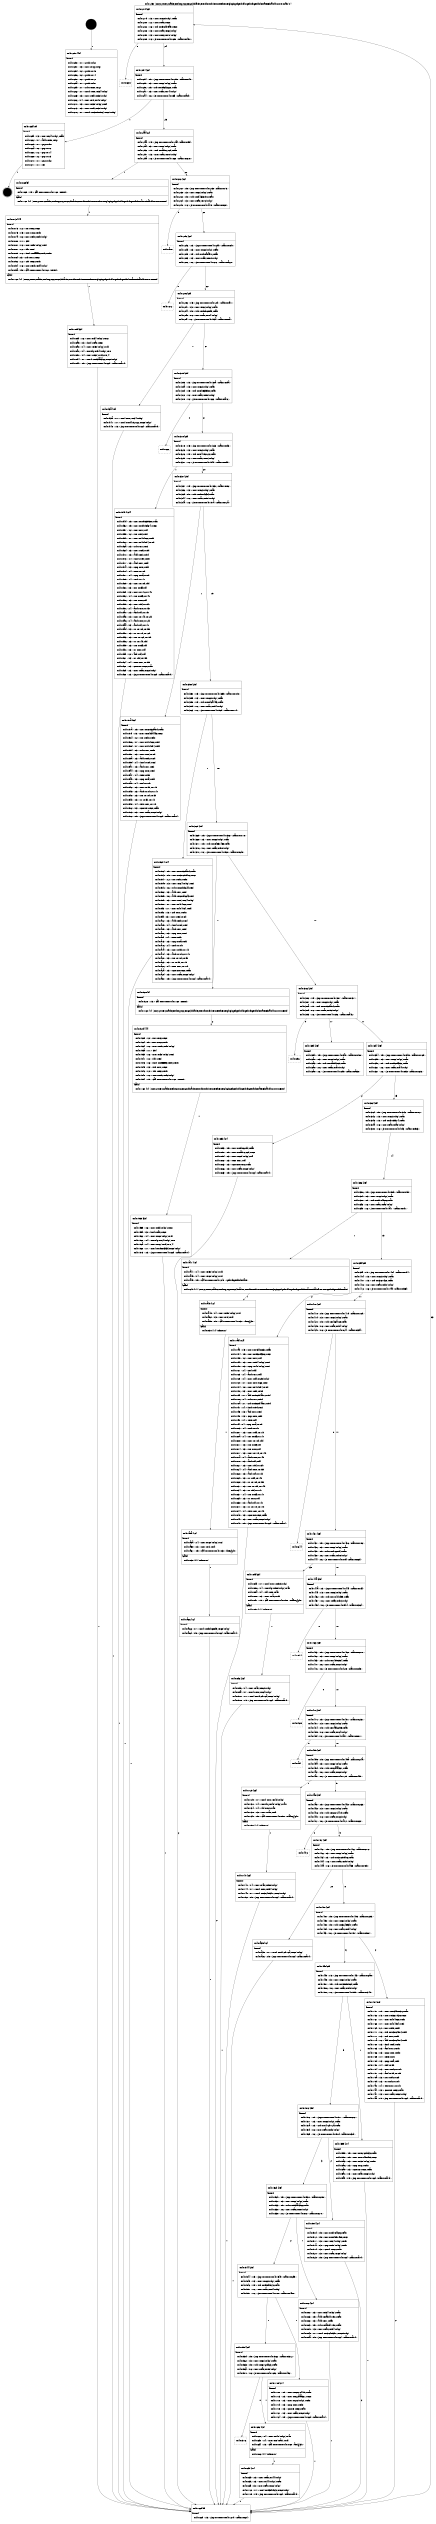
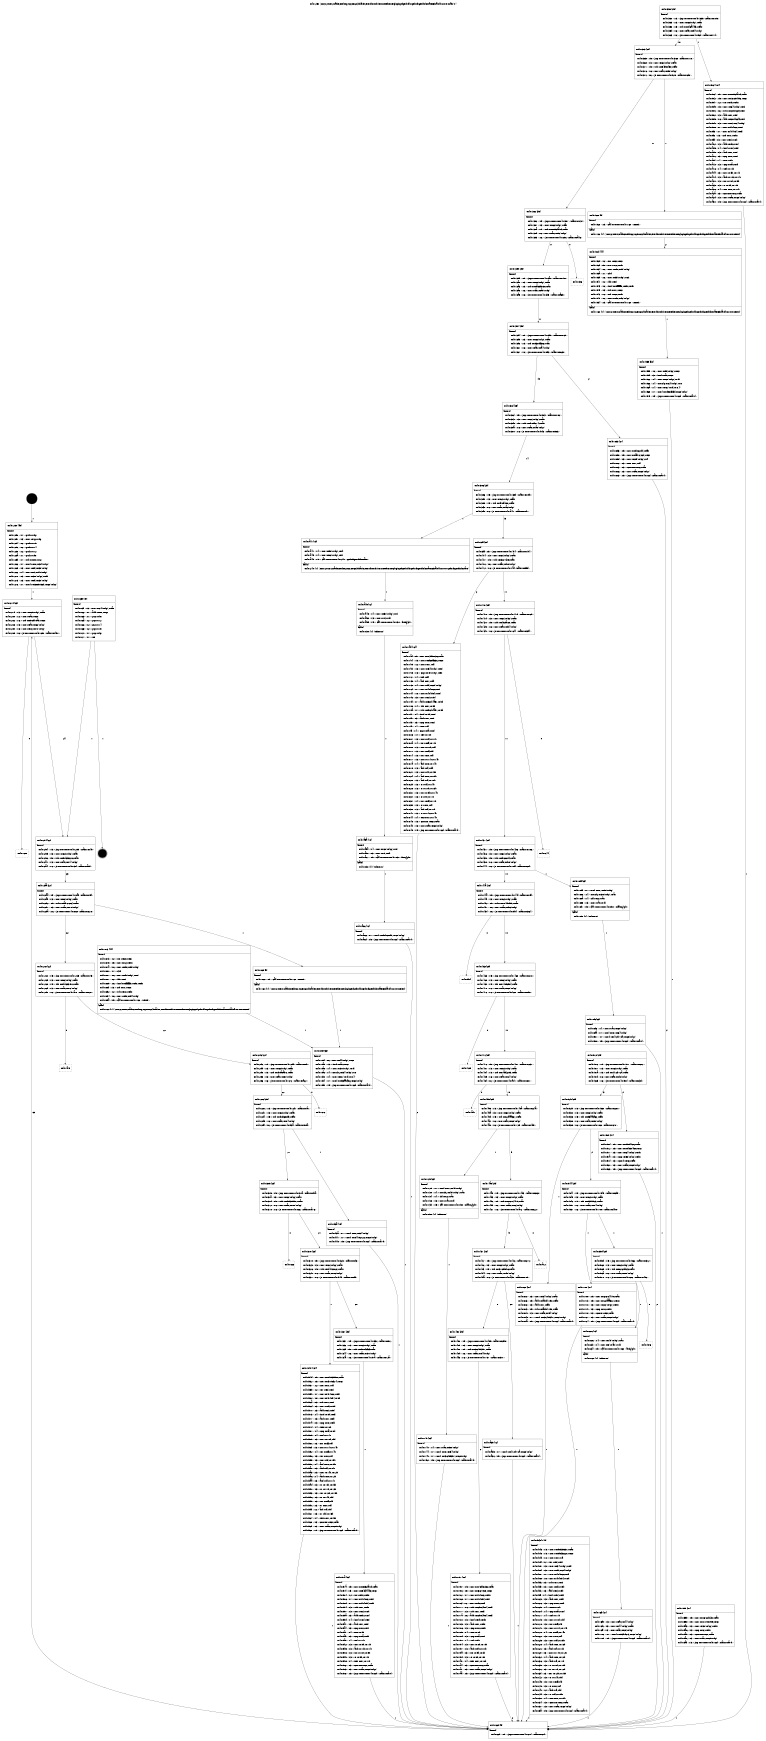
(112, 127) -> (79, 738)
(89, 210) -> (336, 1019)
none -> (32, 593)
(207, 593) -> none
(369, 1029) -> (538, 310)
(310, 1568) -> (546, 874)
none -> (559, 1626)
(345, 1979) -> none
